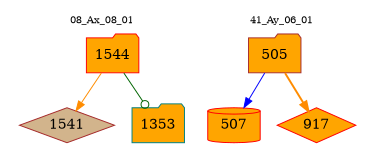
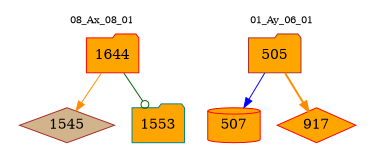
(282, 21) -> (282, 21)
(113, 55) -> (113, 55)
(67, 125) -> (67, 125)
(158, 125) -> (158, 125)
